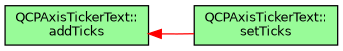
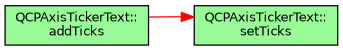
(178, 34) -> (165, 17)
